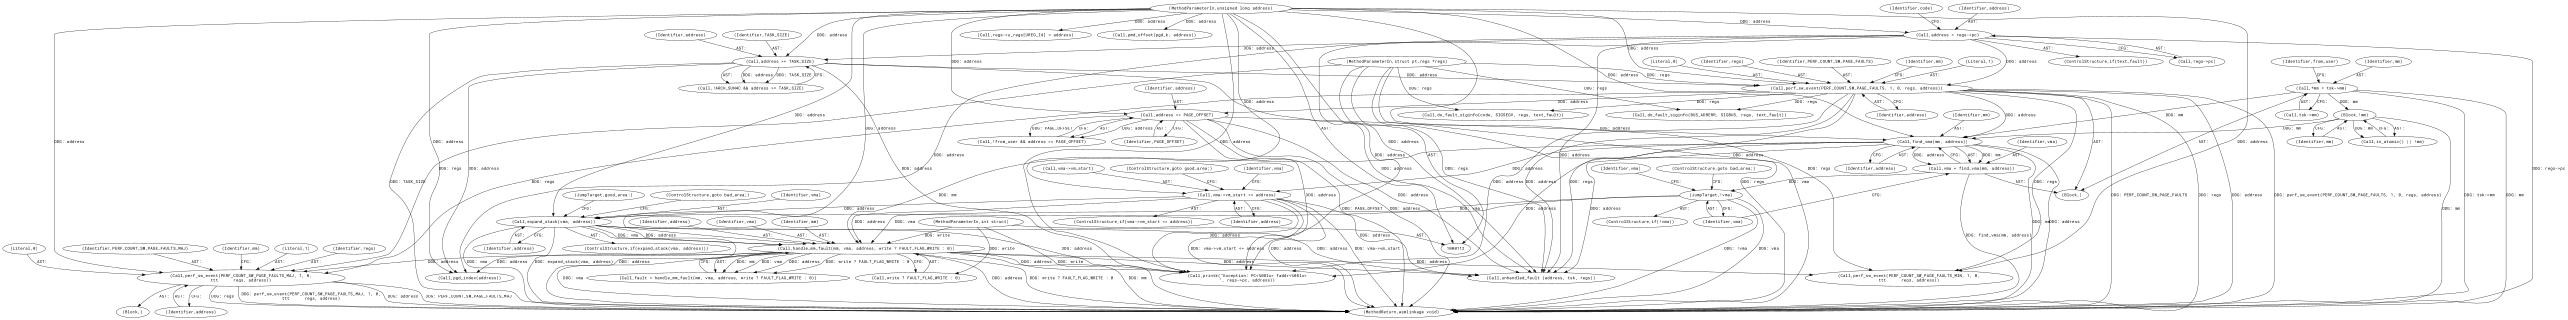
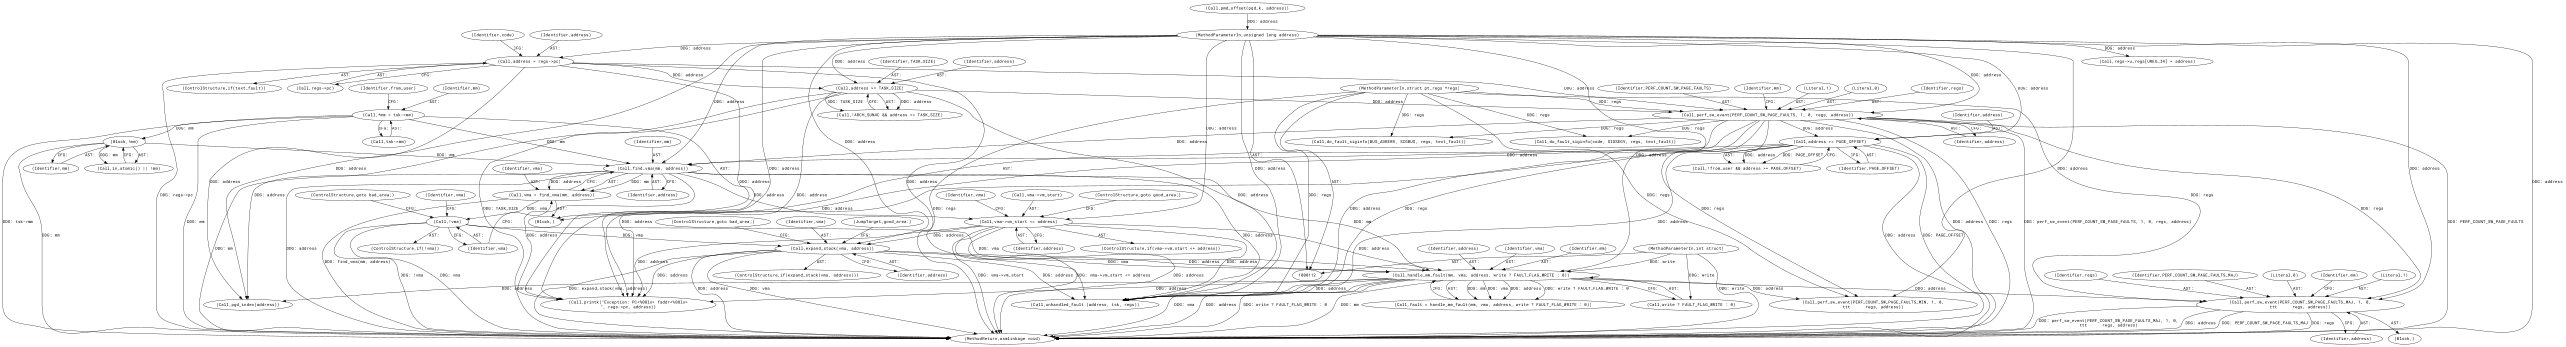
(1184, 20) -> (1247, 20)
(1711, 195) -> (448, 222)
